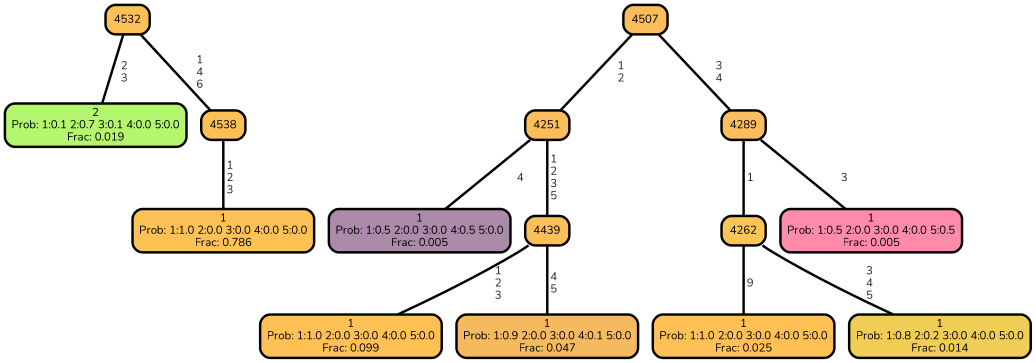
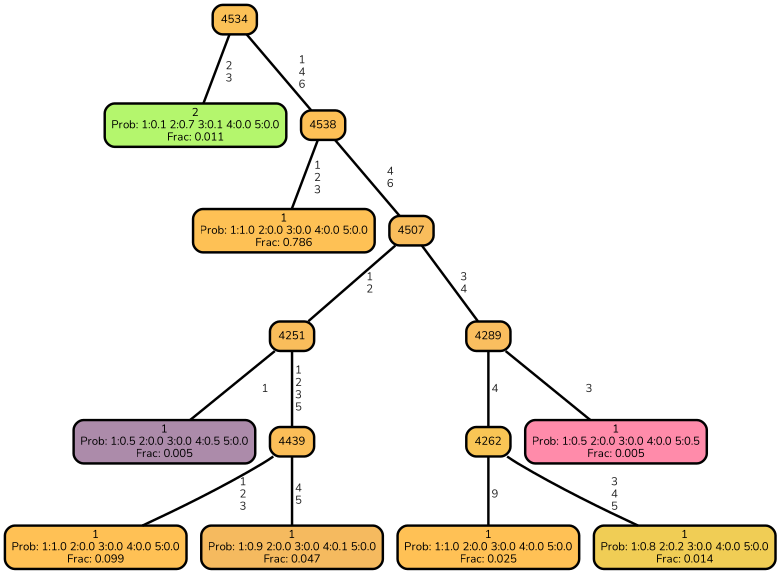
(128, 20) -> (235, 20)
(96, 125) -> (196, 125)
none -> (367, 178)
(519, 178) -> (264, 389)
(749, 178) -> (494, 389)
